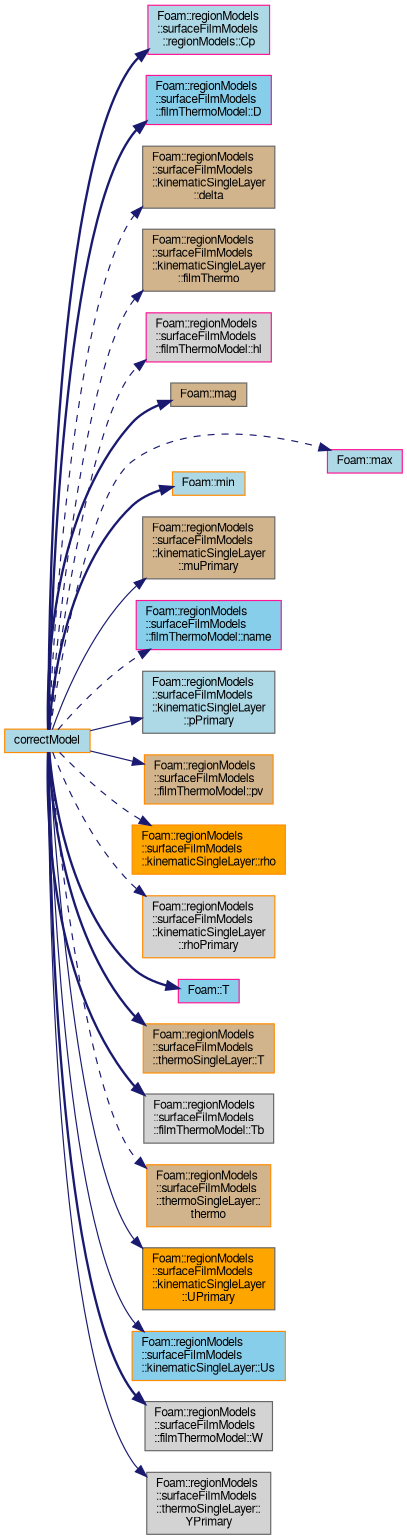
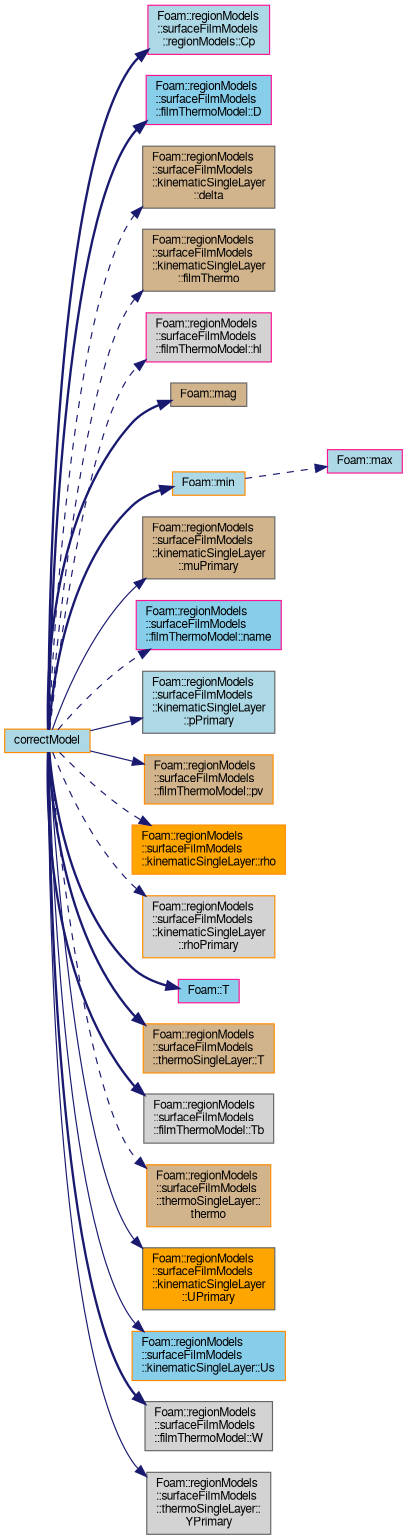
(107, 498) -> (280, 473)
